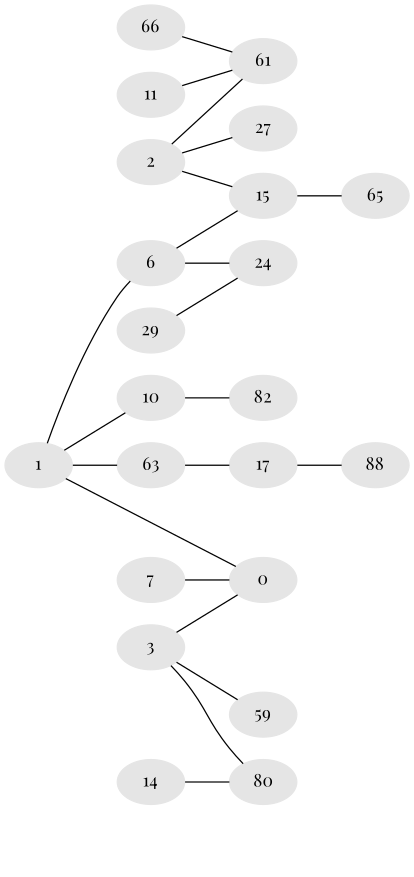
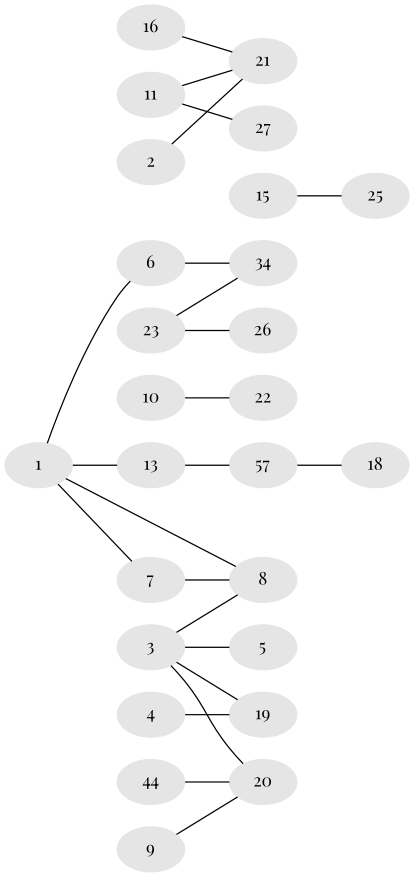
(151, 27) -> (151, 27)
(263, 61) -> (263, 61)
(207, 145) -> (198, 109)
(207, 179) -> none
(375, 196) -> (375, 196)
(207, 229) -> none
(263, 263) -> (263, 263)
(151, 331) -> (151, 331)
none -> (263, 331)
(263, 398) -> (263, 398)
(95, 432) -> (95, 523)
(151, 465) -> (151, 465)
(263, 465) -> (263, 465)
(375, 465) -> (375, 465)
(263, 580) -> (263, 580)
none -> (263, 647)
none -> (151, 715)
(263, 715) -> (263, 715)
(151, 782) -> (151, 782)
(263, 782) -> (263, 782)
none -> (151, 849)
